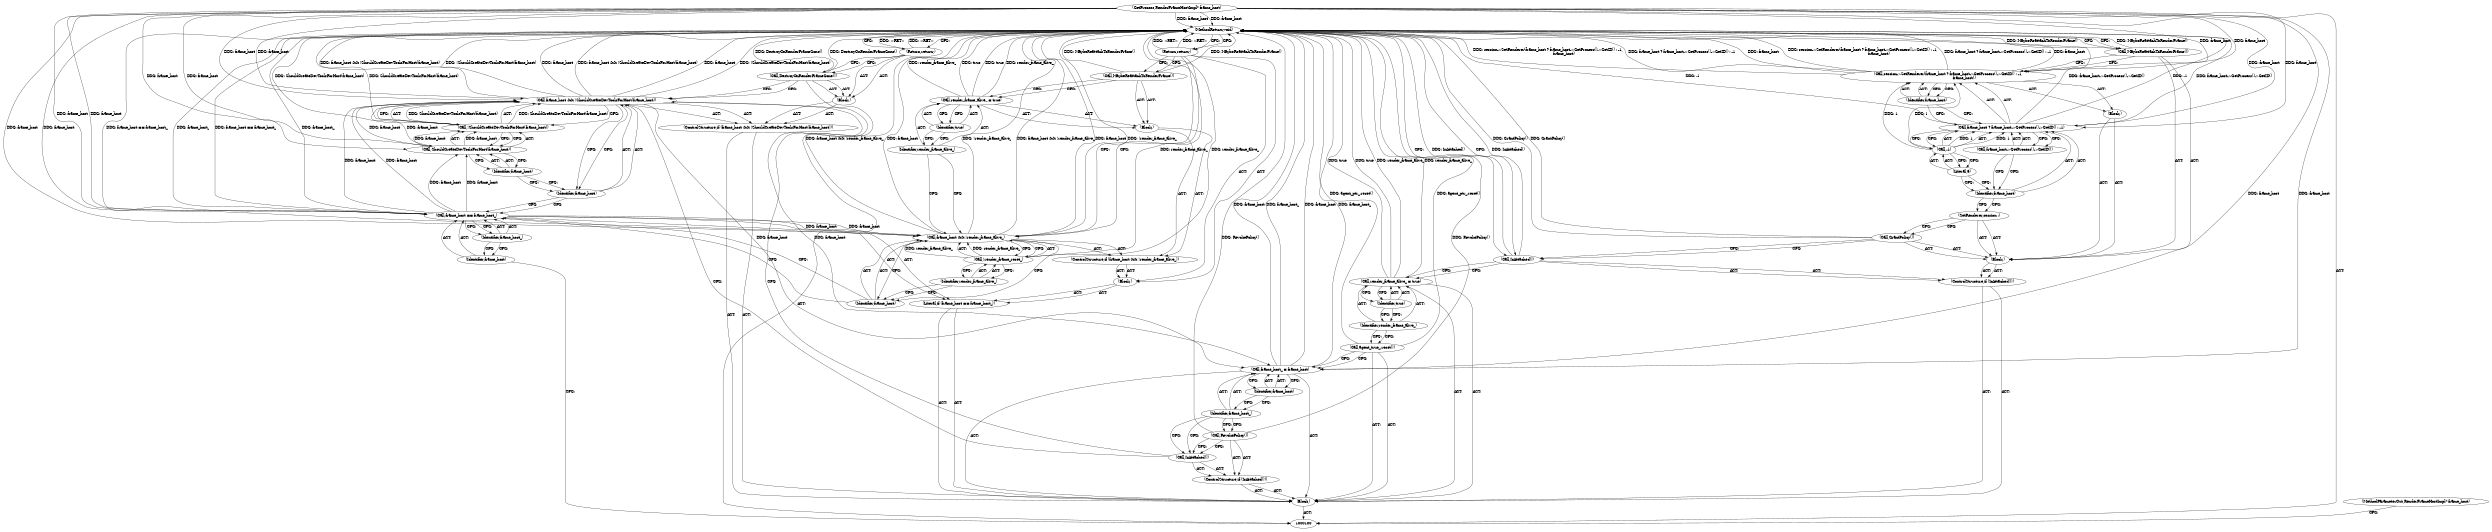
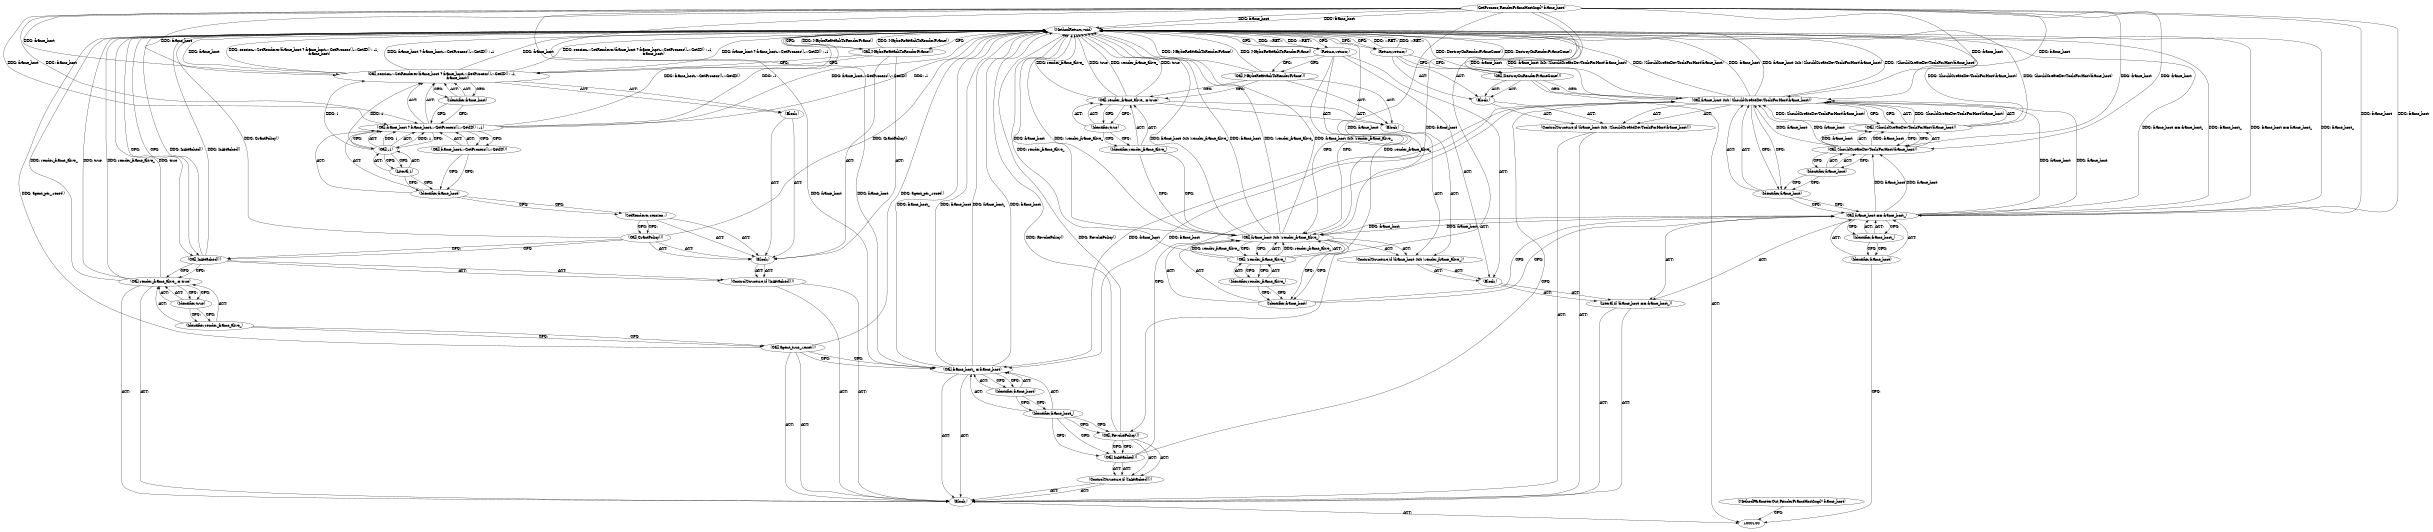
(1962, 172) -> (404, 172)
(2336, 220) -> (1419, 240)
(998, 260) -> (1261, 260)
